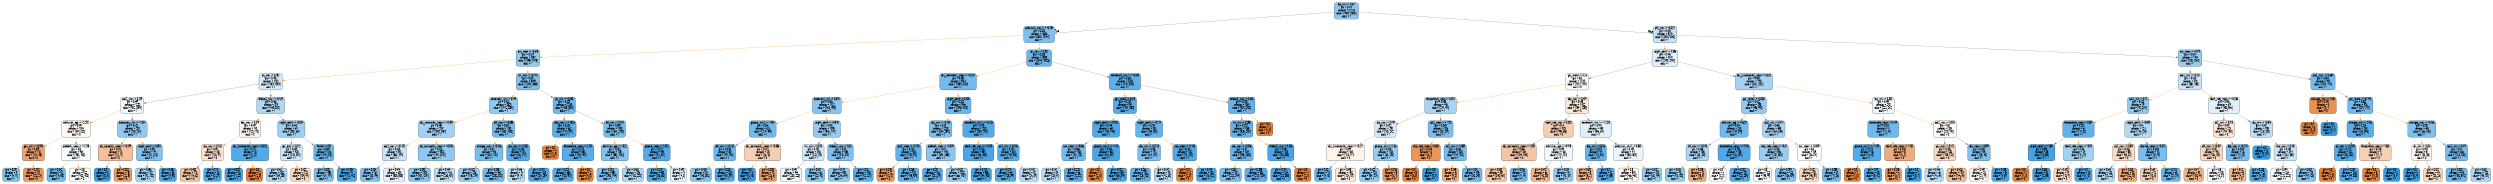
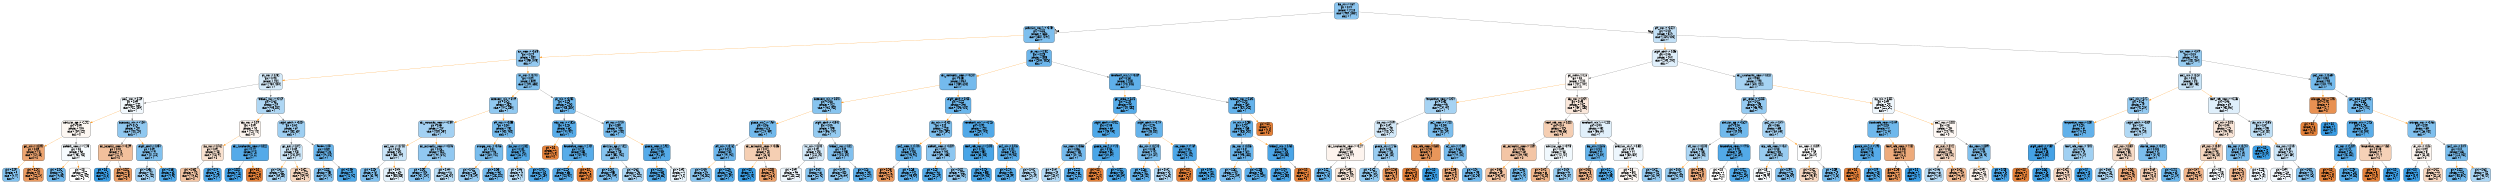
(932, 175) -> (932, 175)
(2258, 175) -> (2258, 175)
